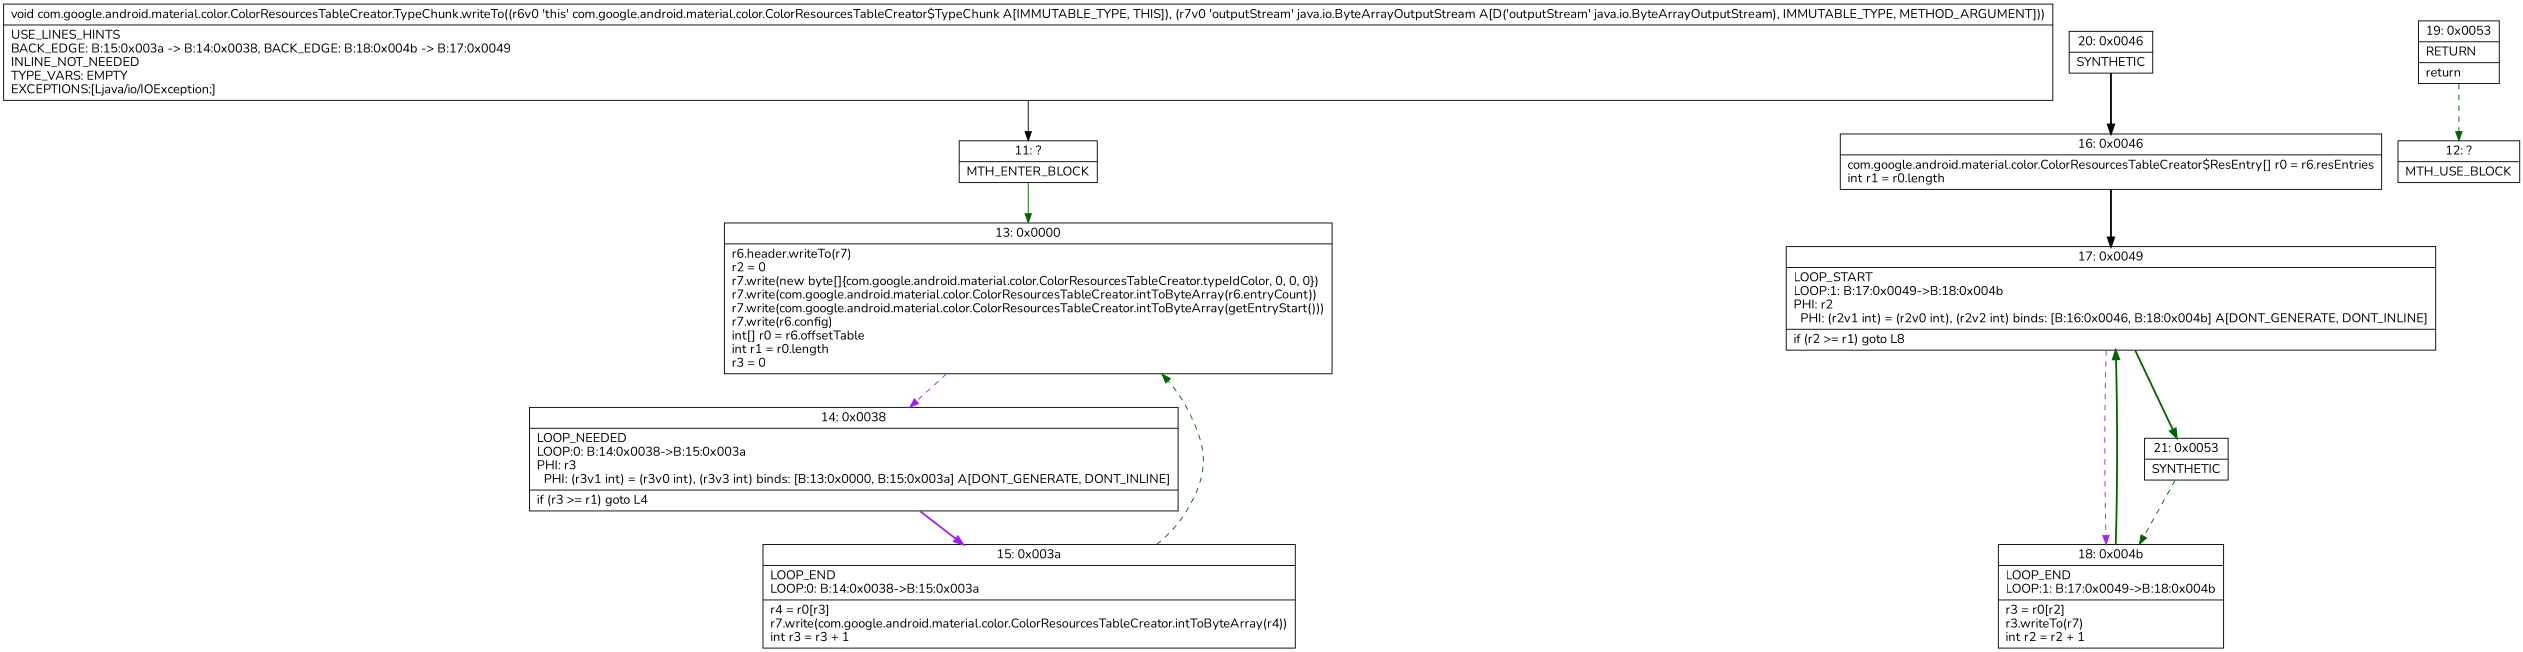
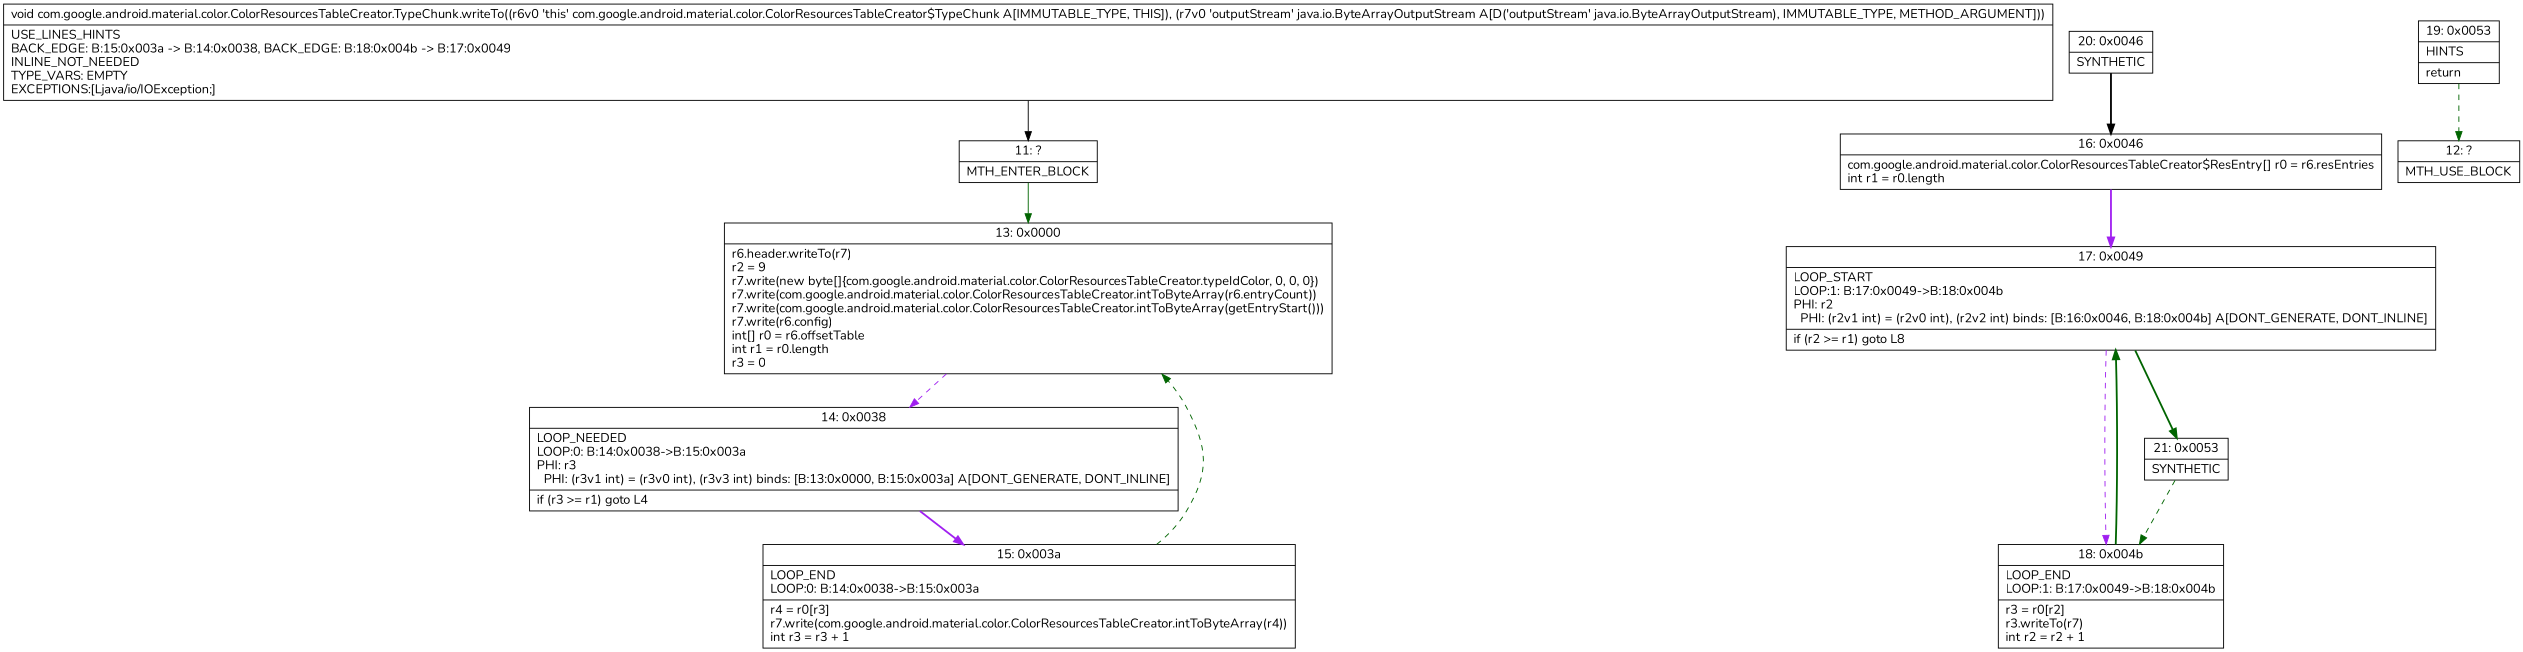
(2451, 52) -> (2445, 52)
(2111, 213) -> (2111, 213)
(749, 268) -> (749, 268)
